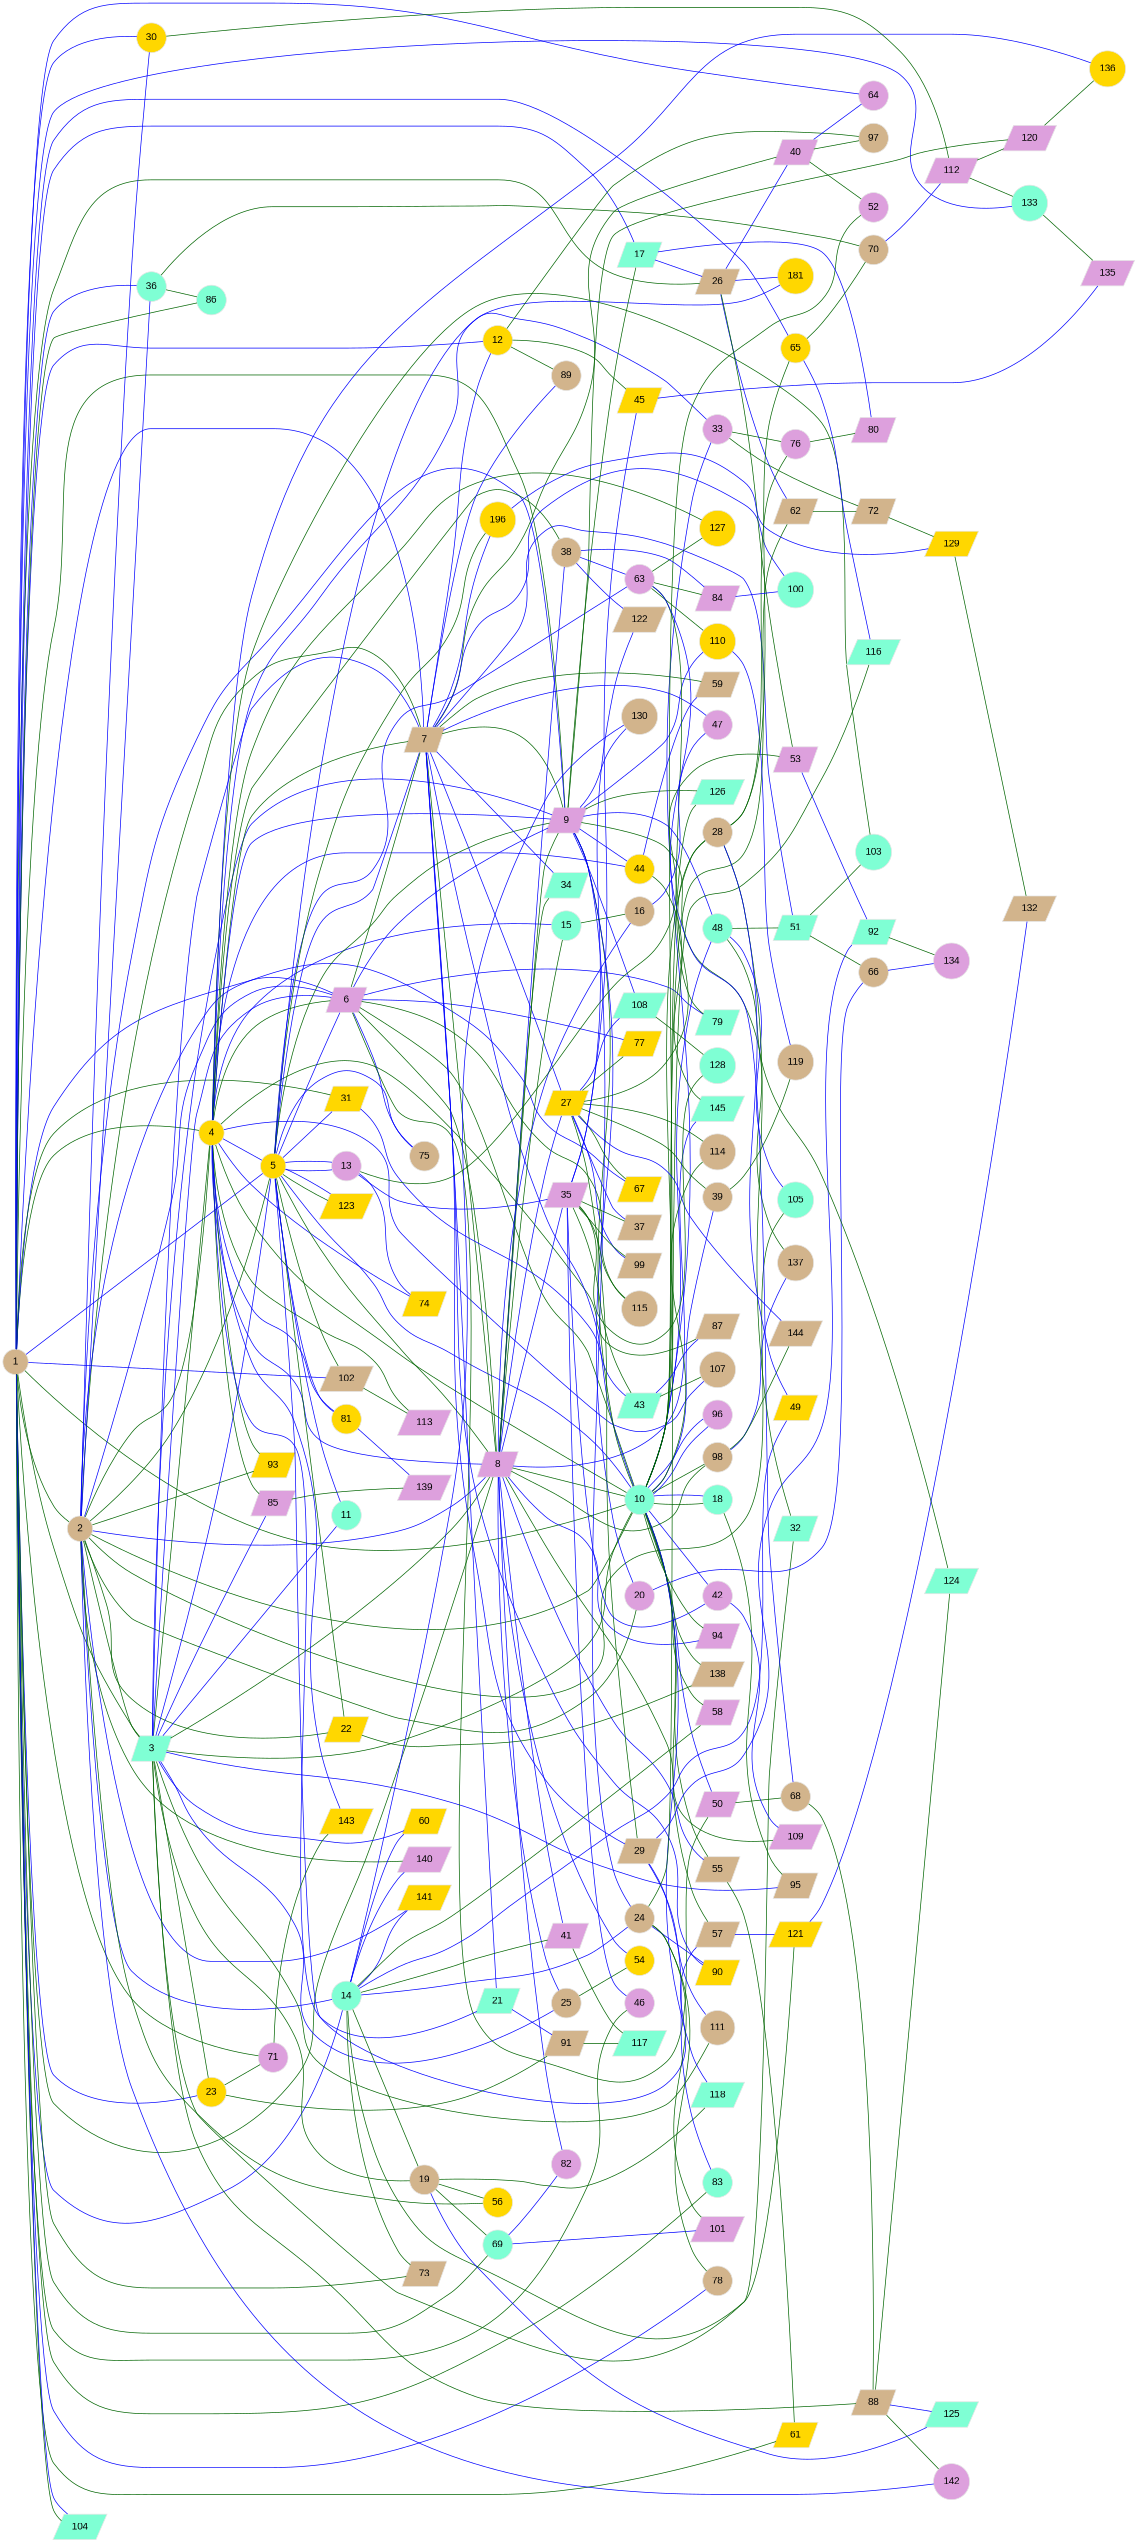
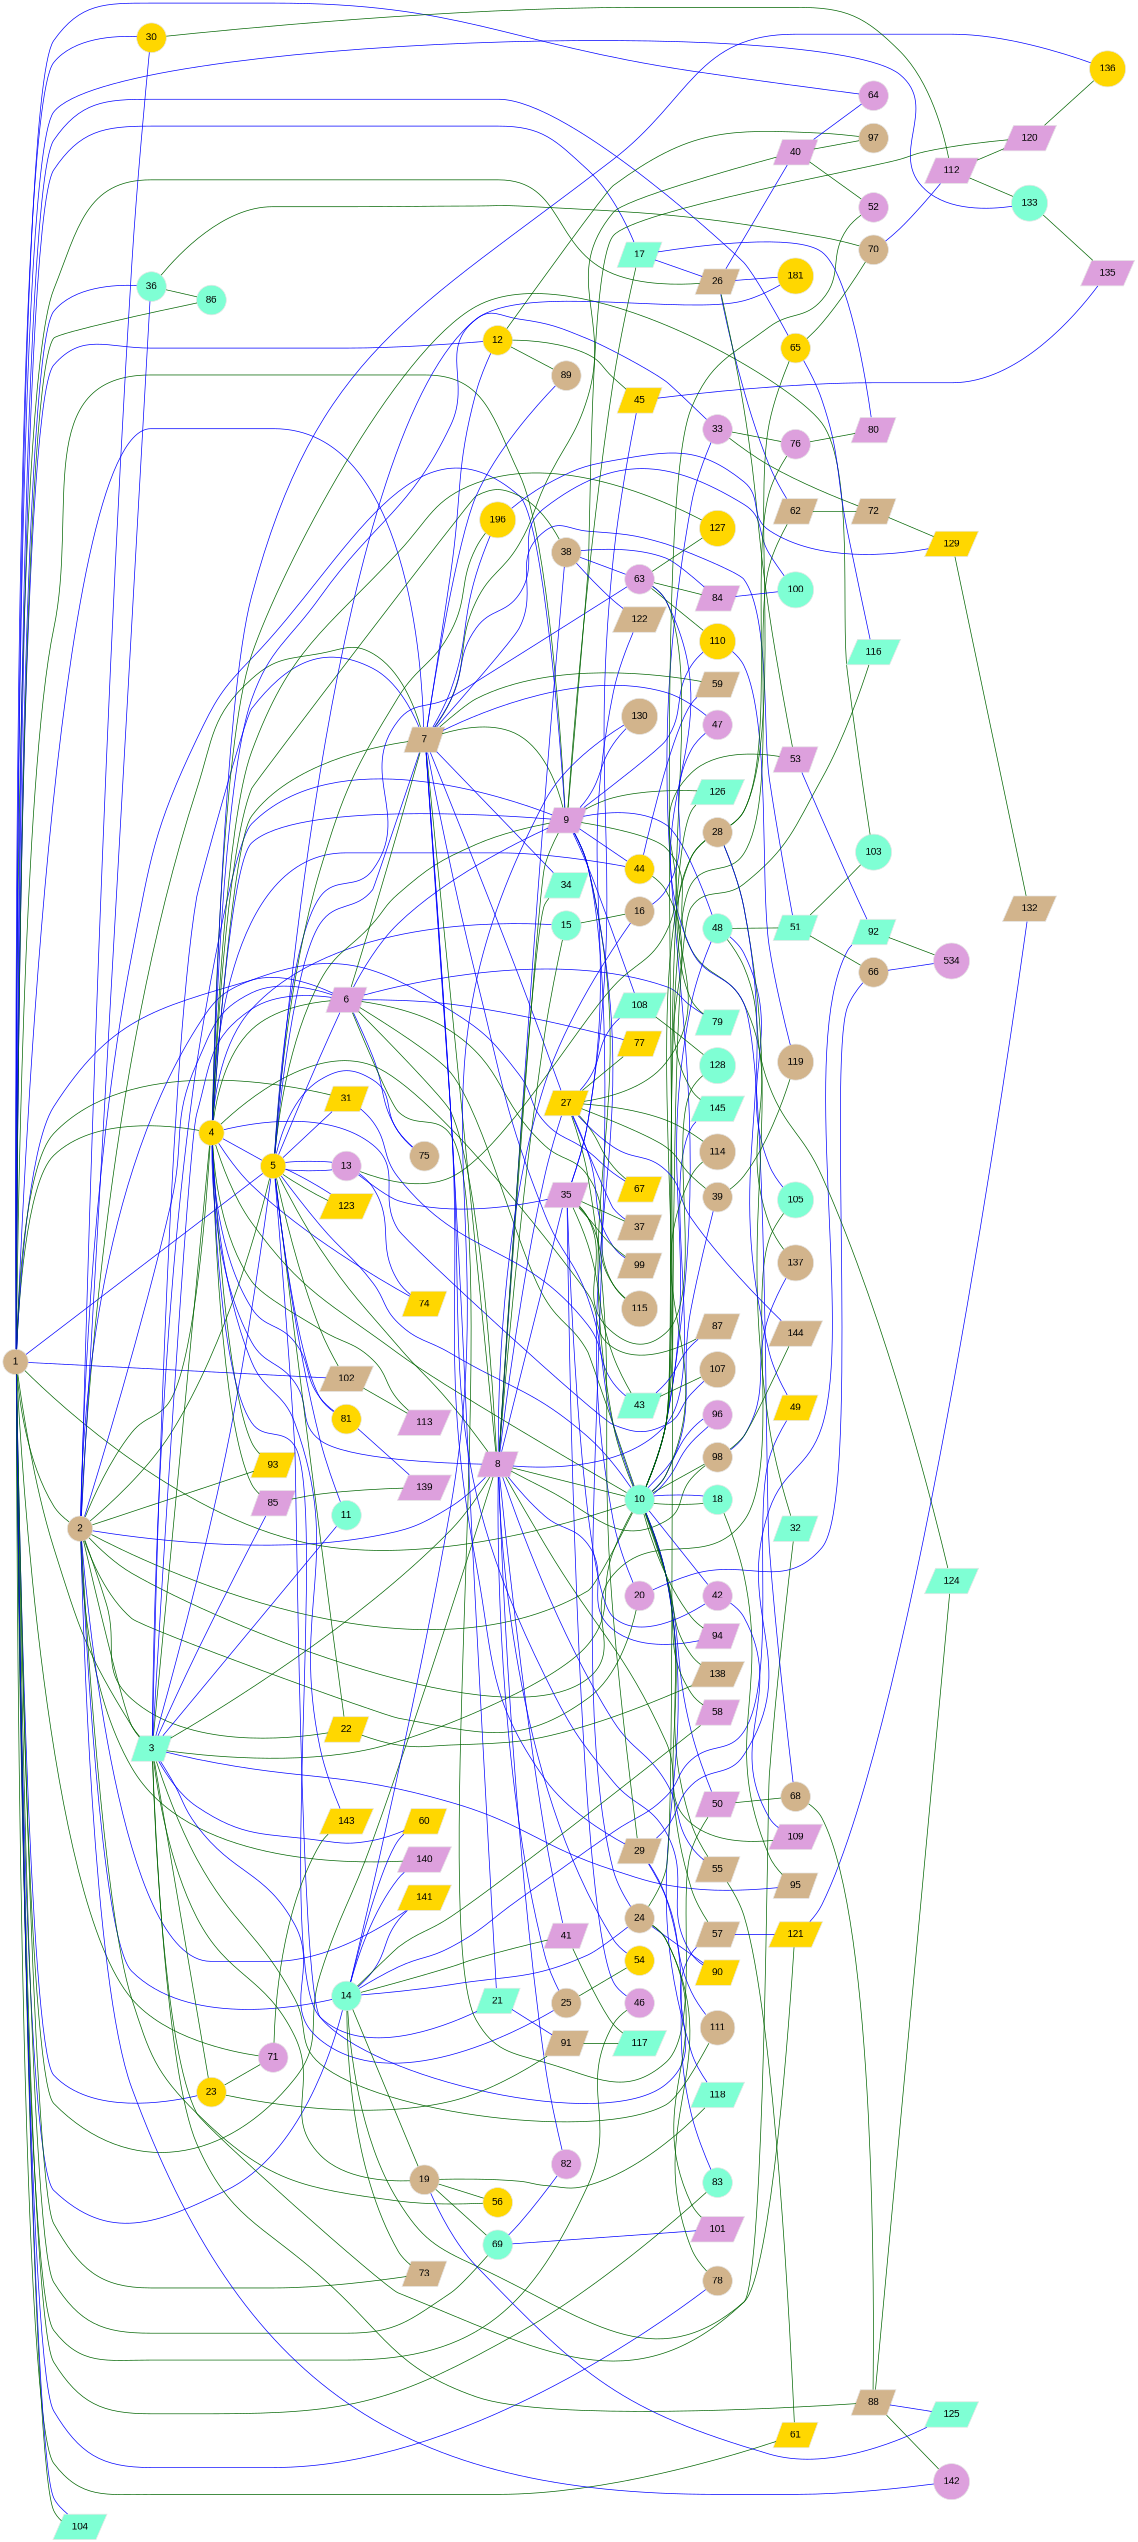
(952, 961) -> (952, 961)
